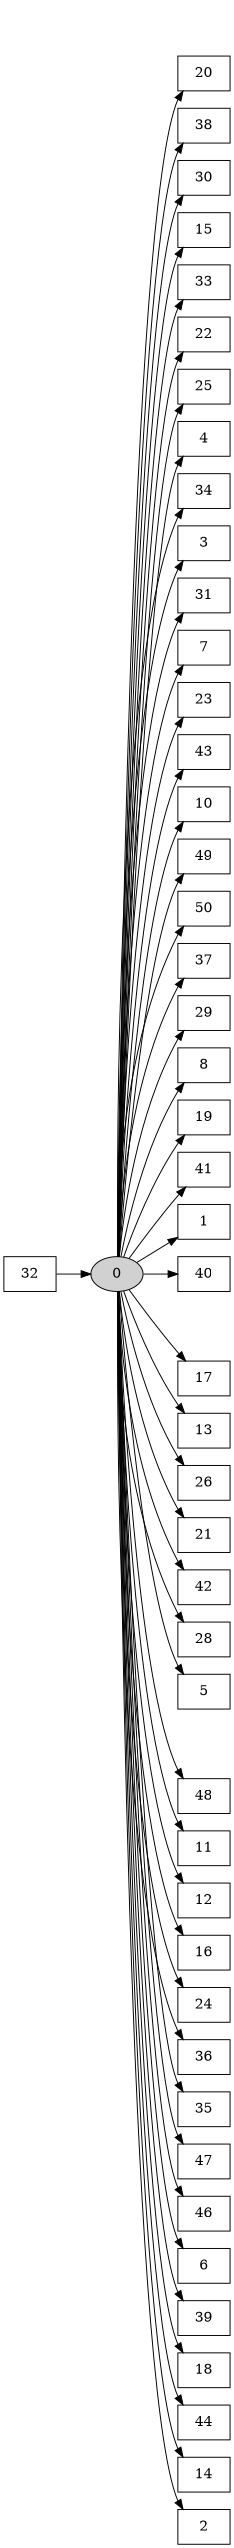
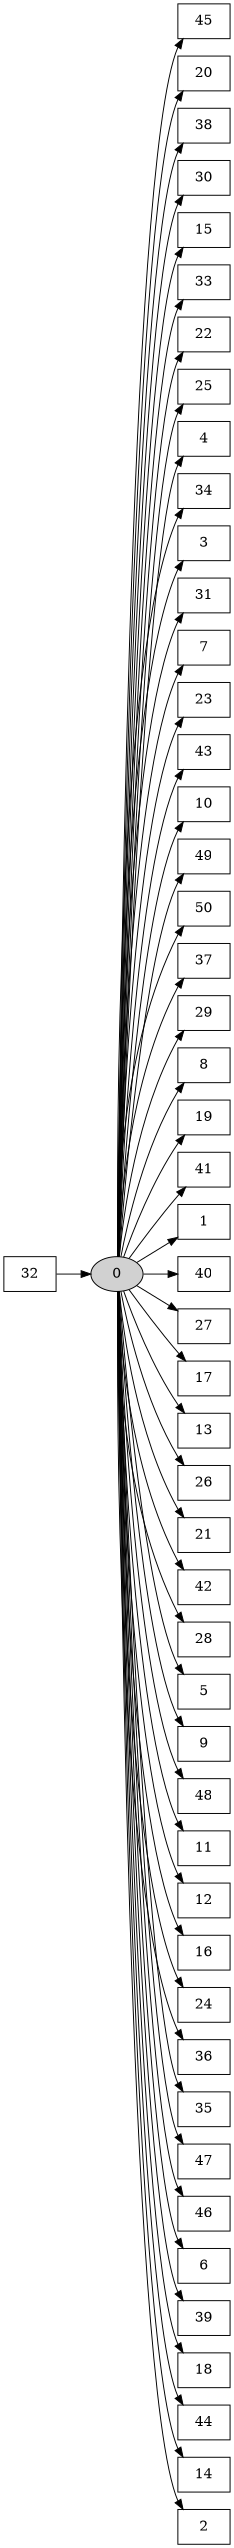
none -> (204, 21)
none -> (204, 1326)
none -> (204, 1744)
